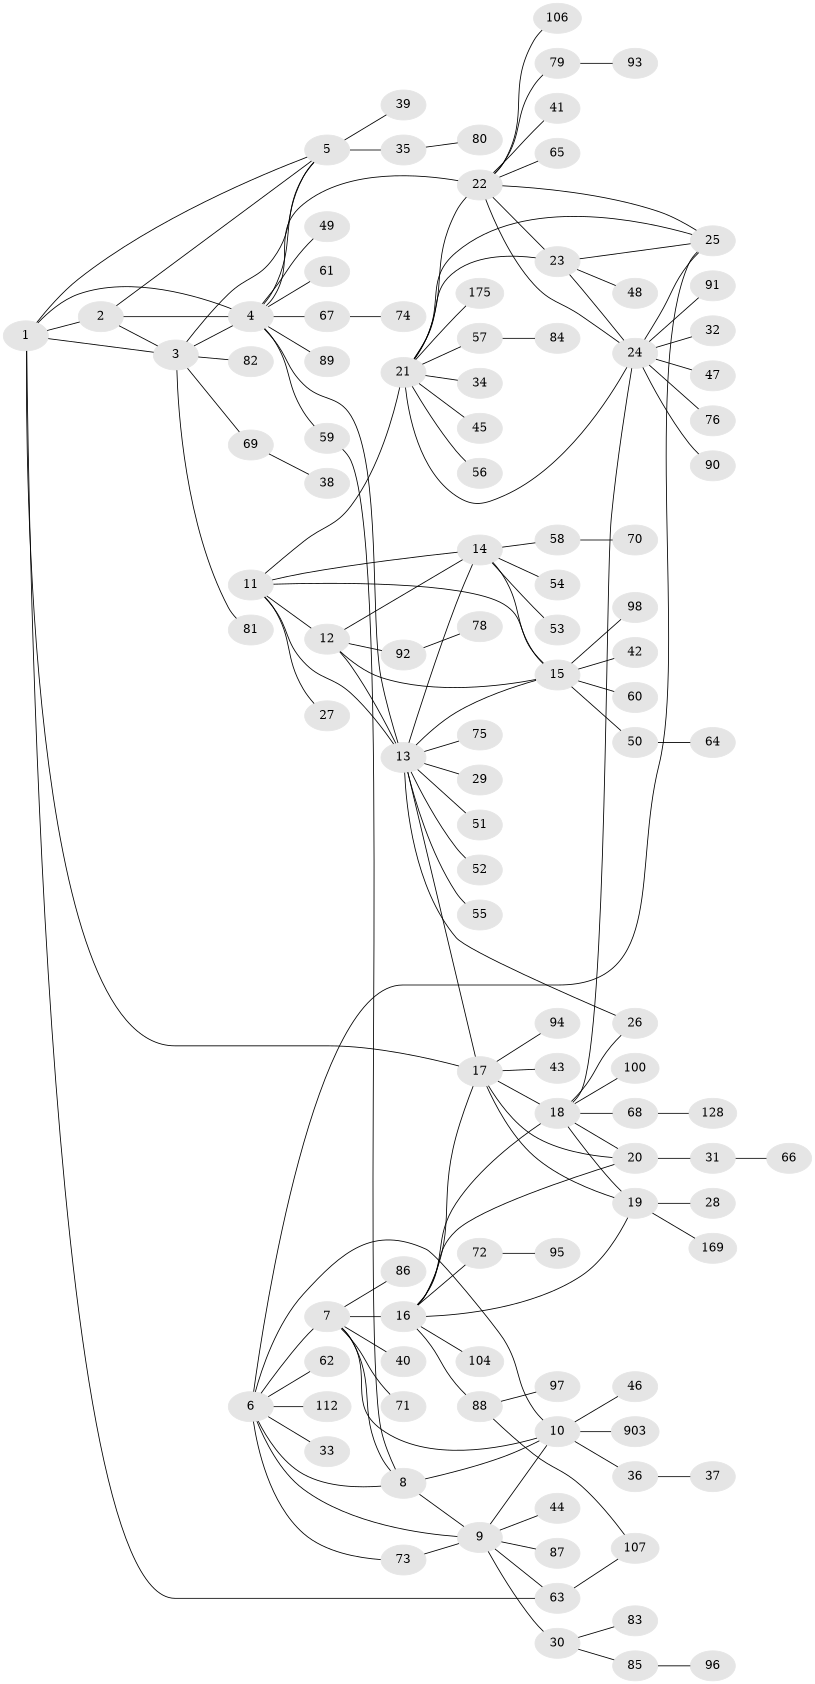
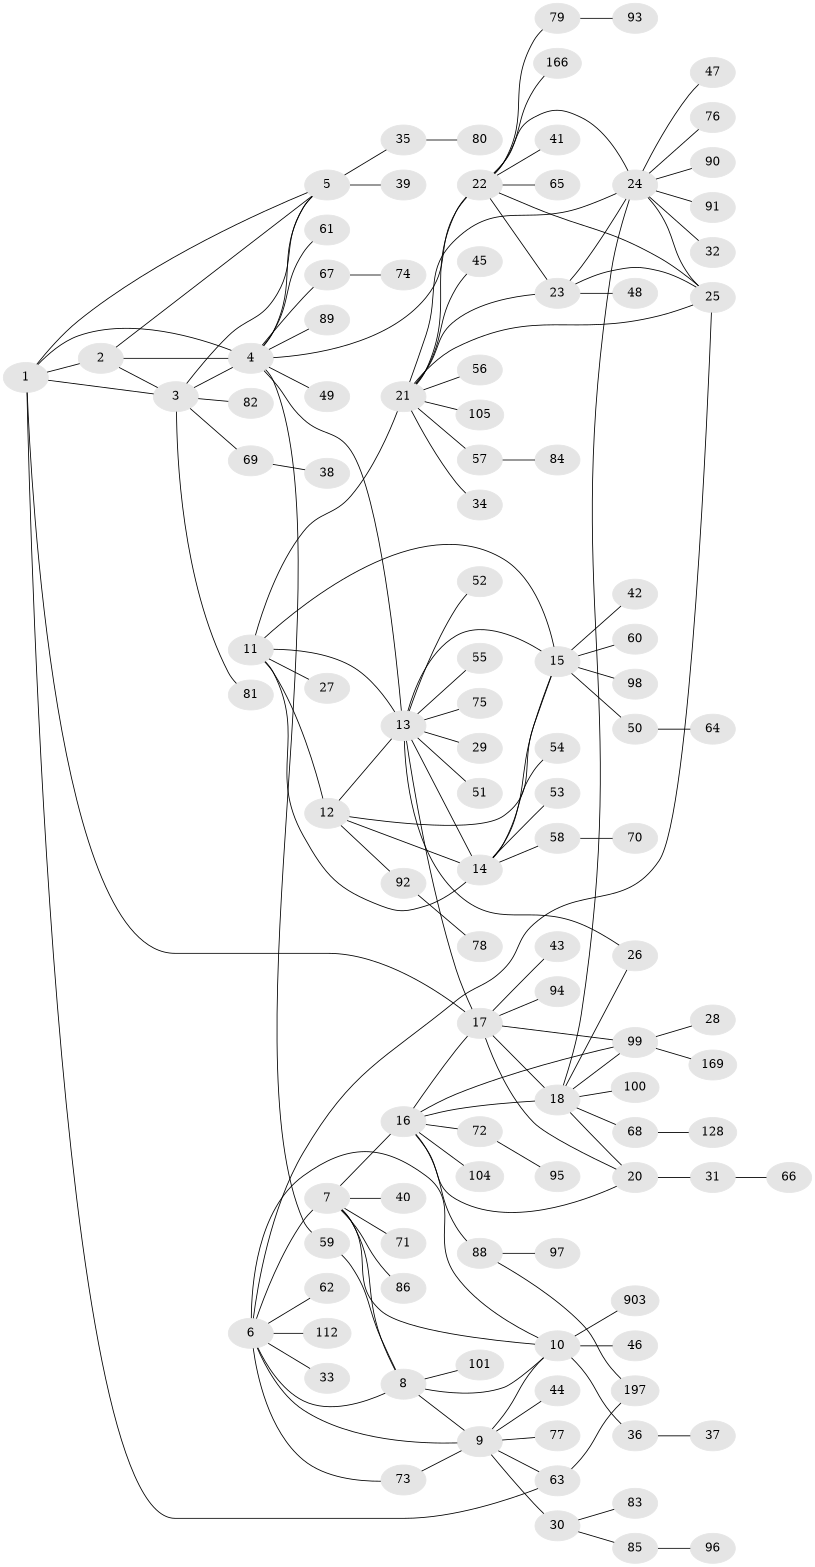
(557, 18) -> (557, 63)
(480, 293) -> (480, 415)
(635, 1203) -> (635, 1042)
none -> (480, 1365)
(635, 1548) -> (635, 1391)
(557, 1553) -> (557, 1436)
